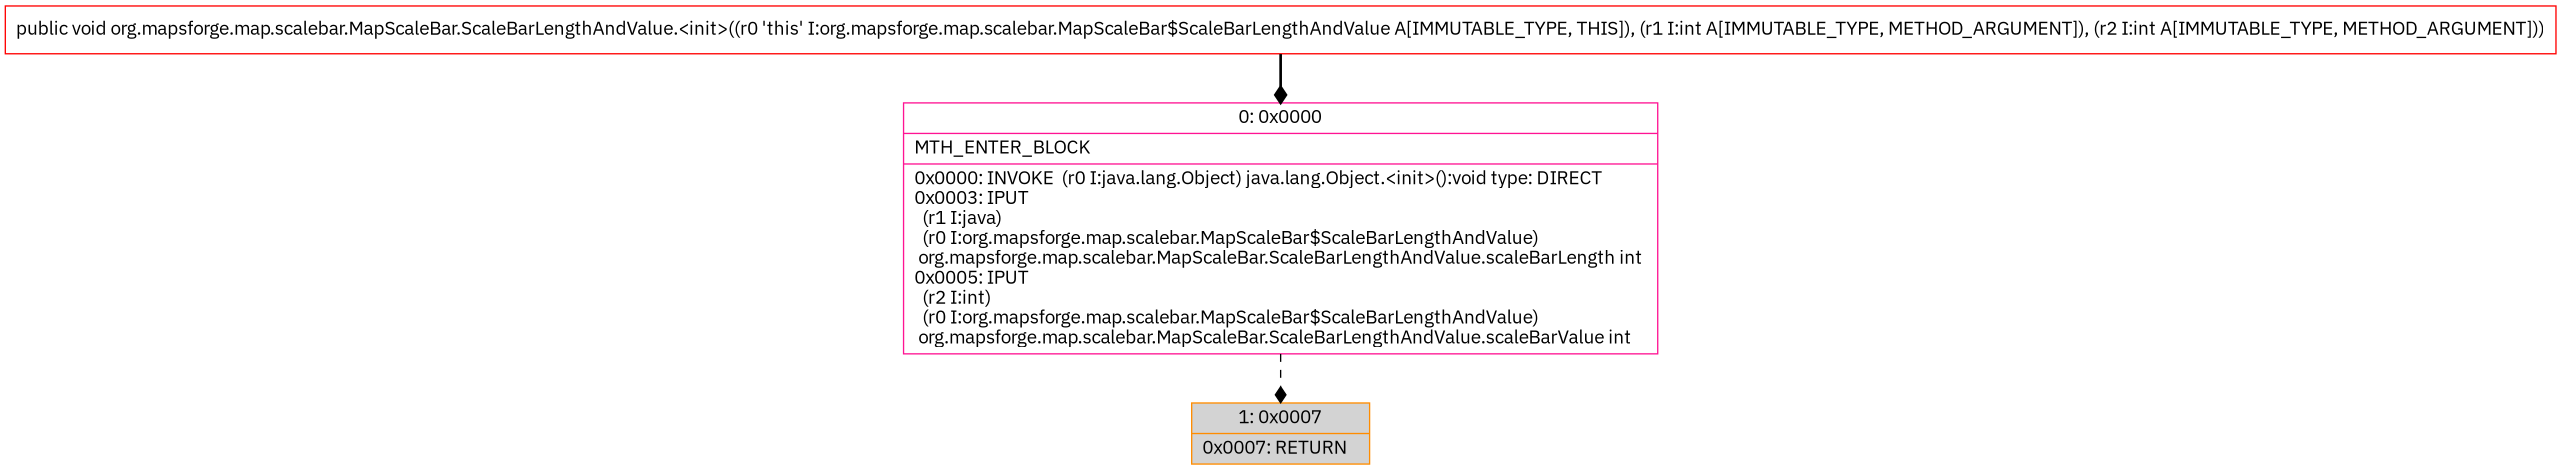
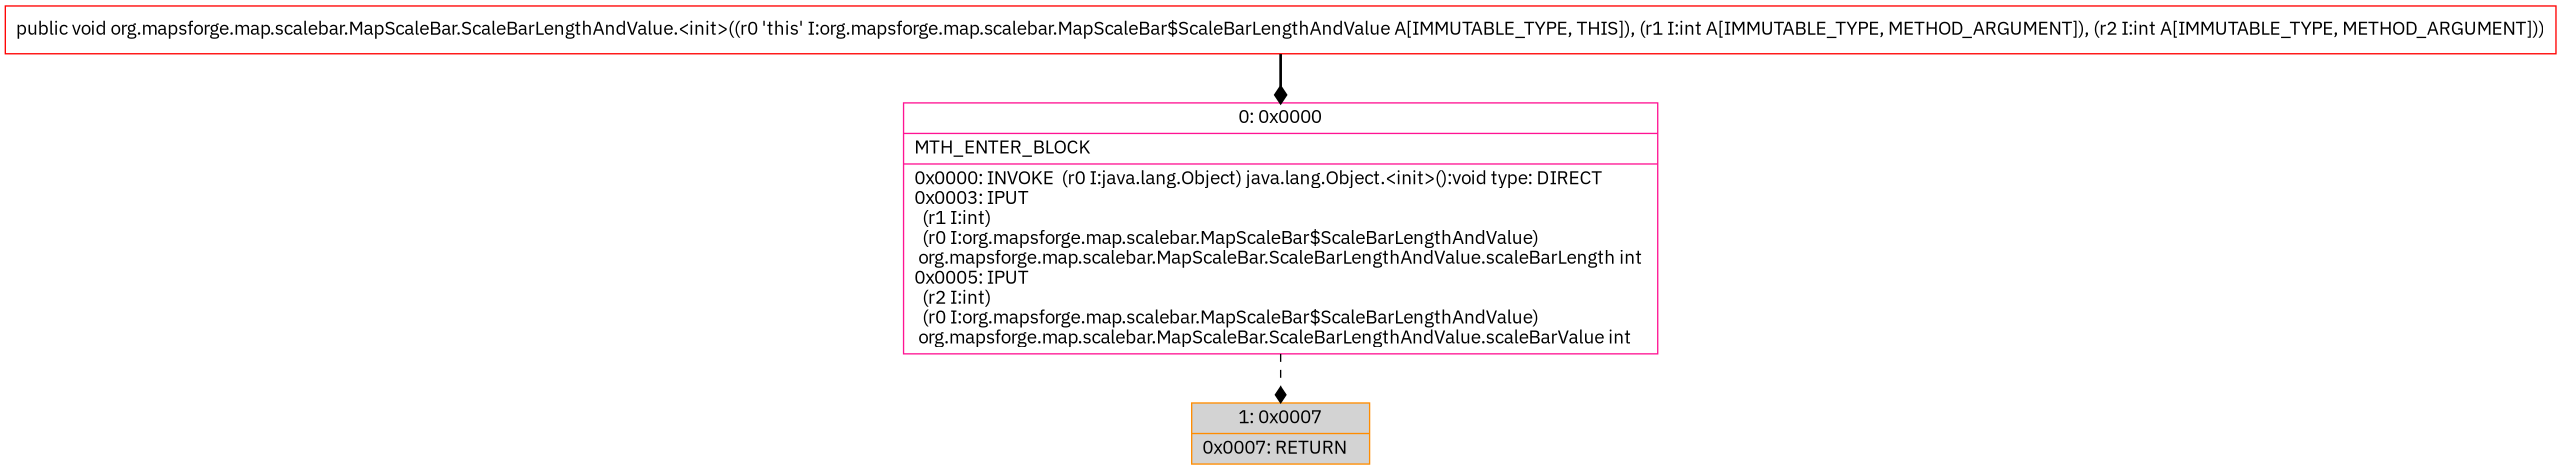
(959, 218) -> (953, 218)
